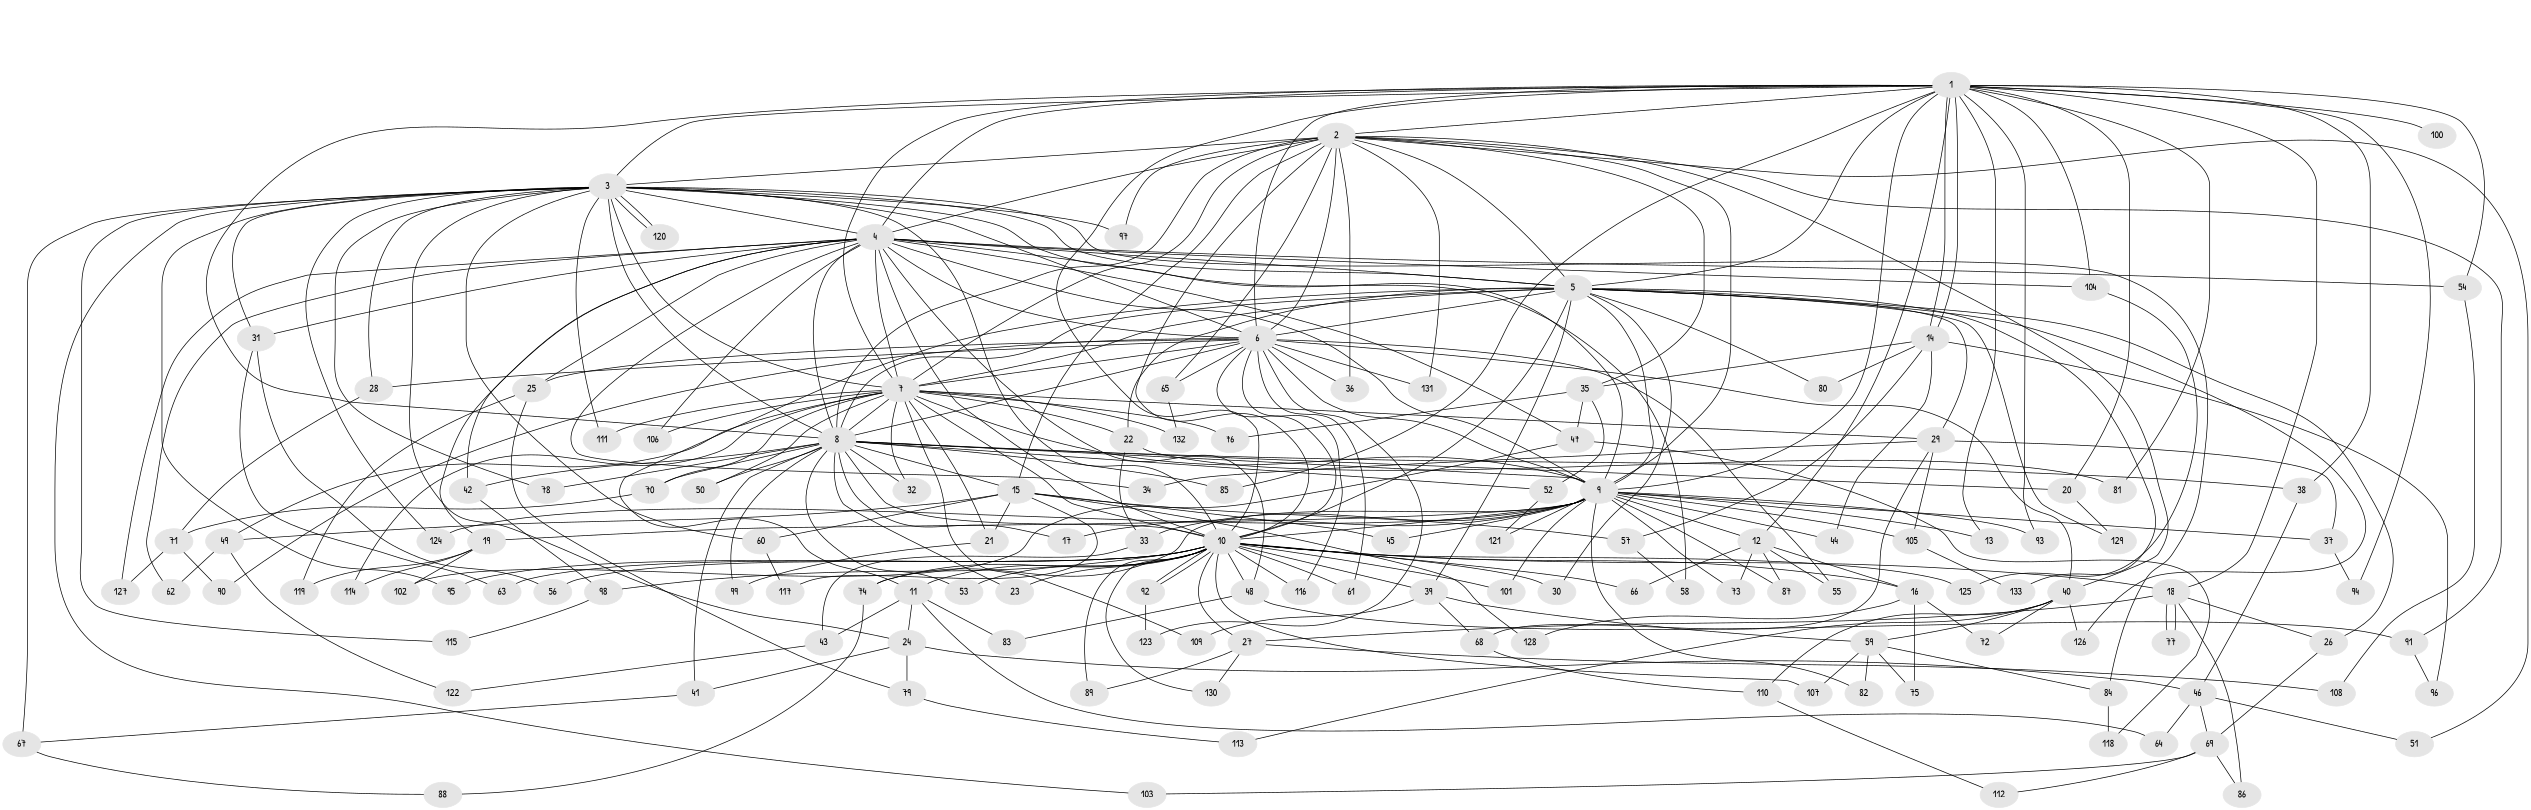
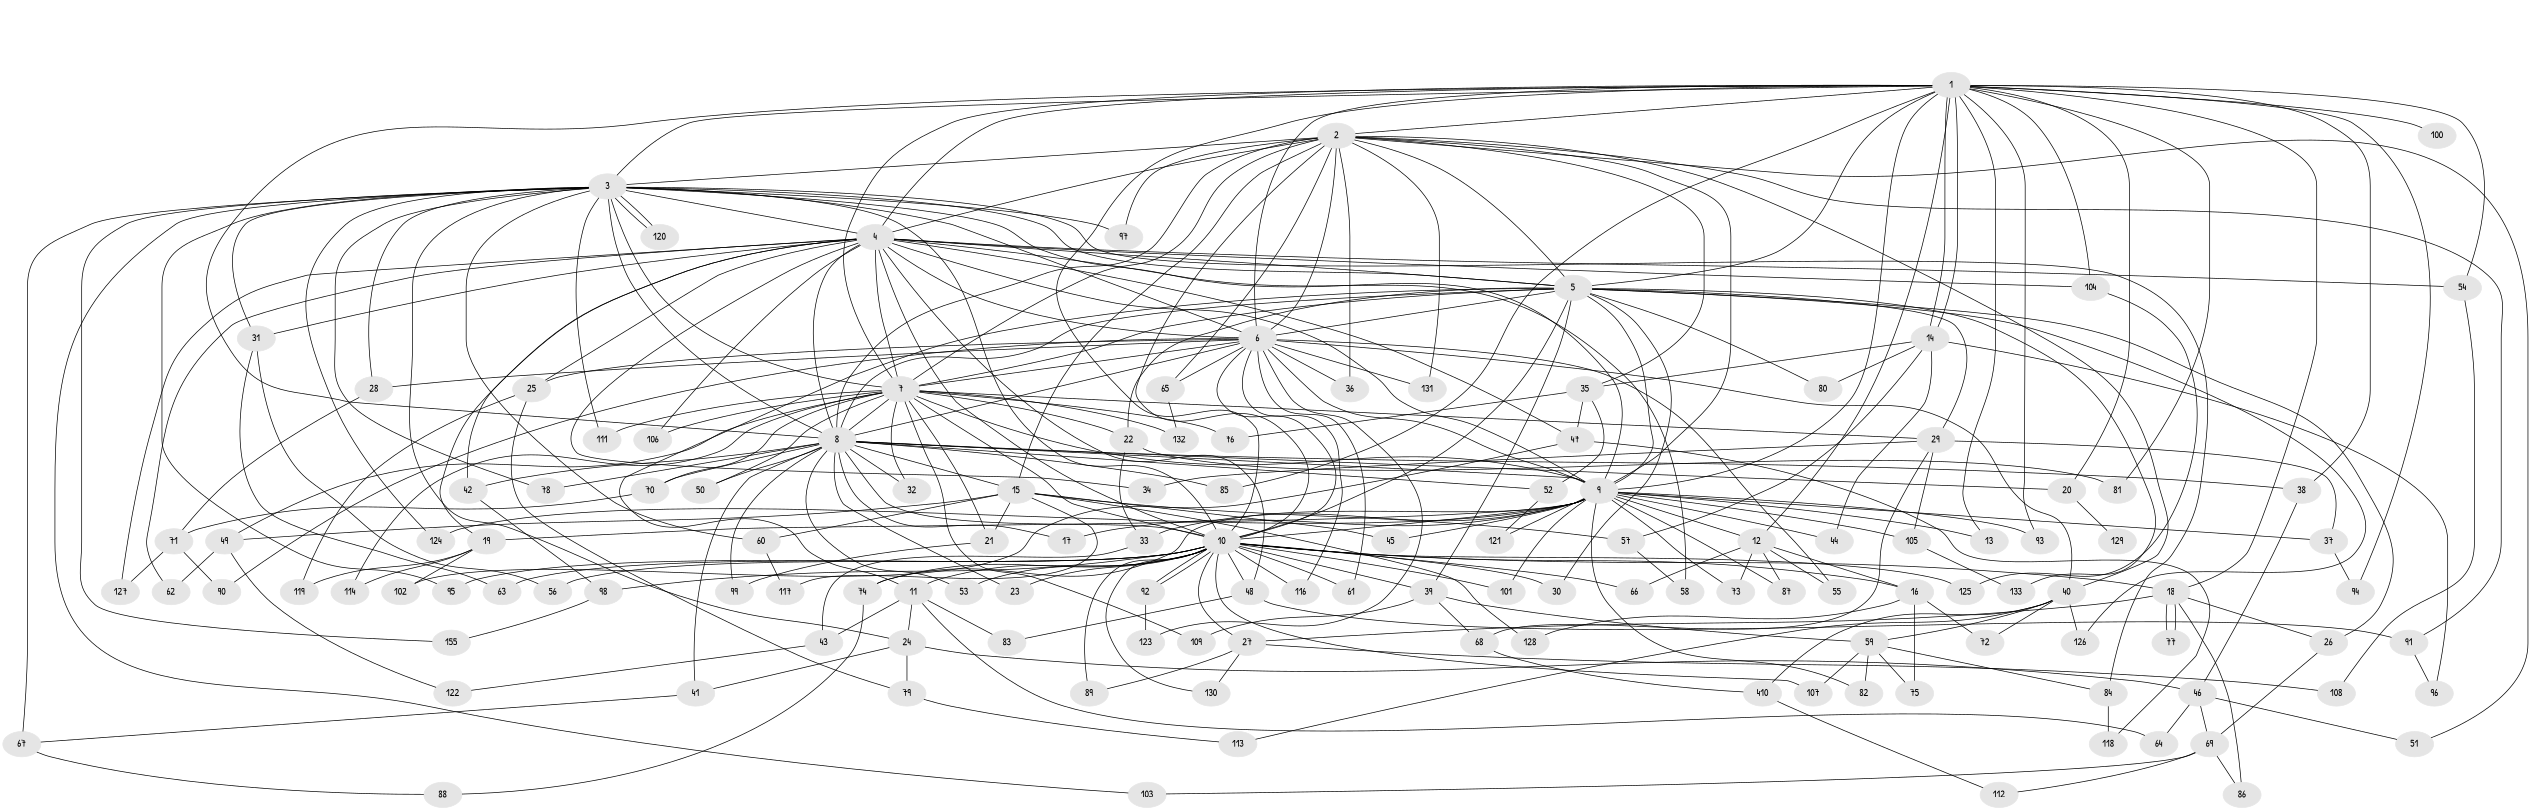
(1959, 322) -> none
(451, 643) -> (451, 643)
(1763, 693) -> (1763, 693)
